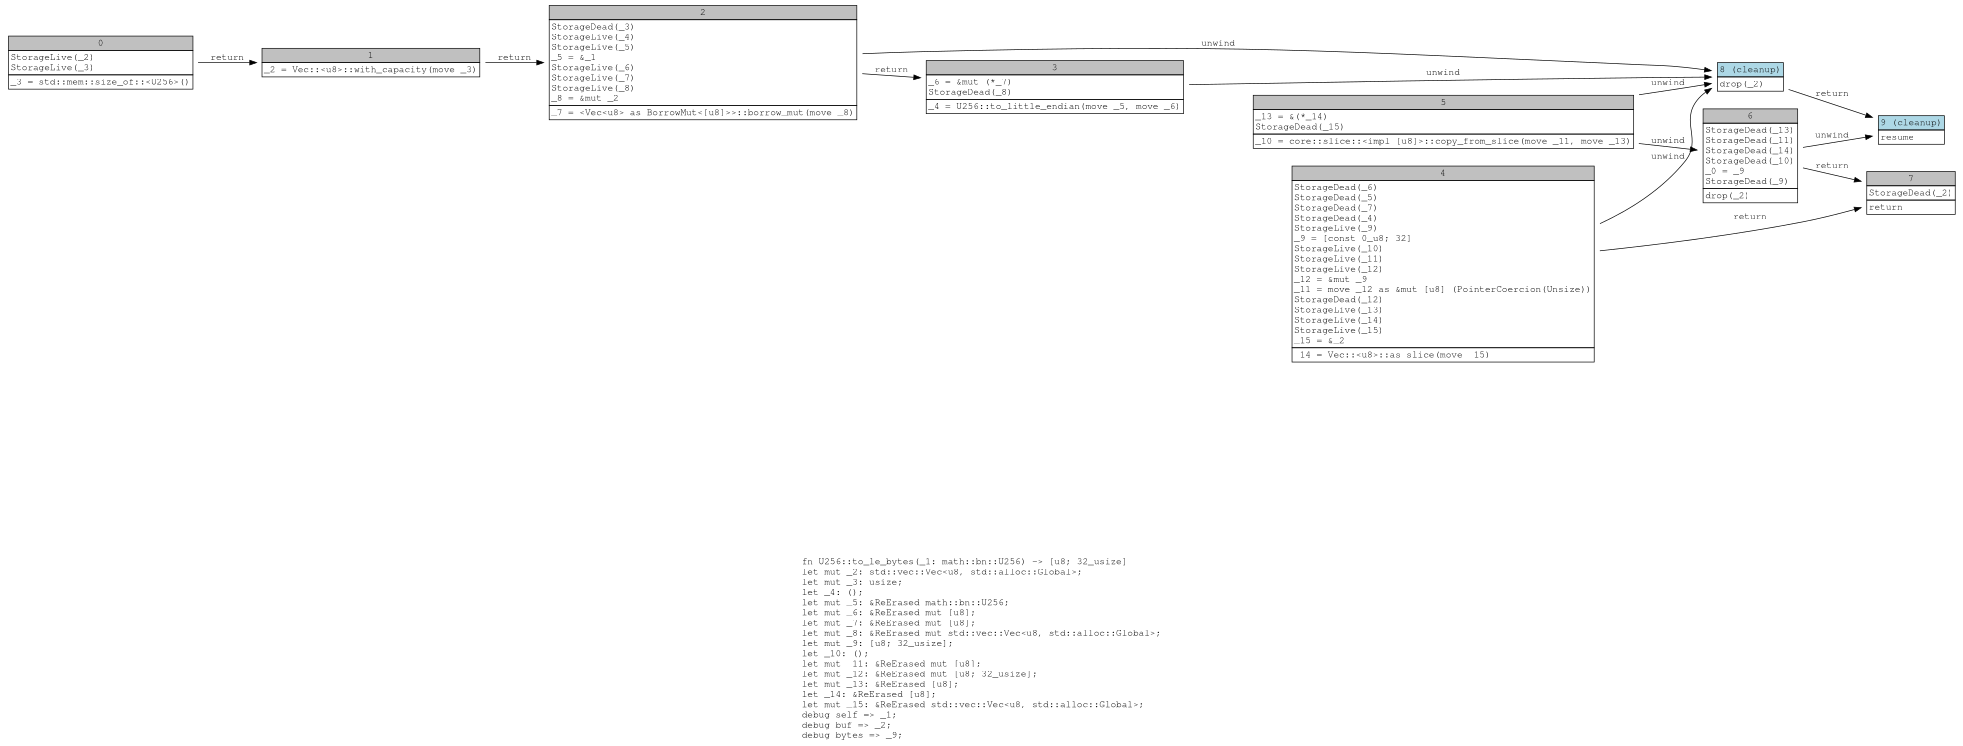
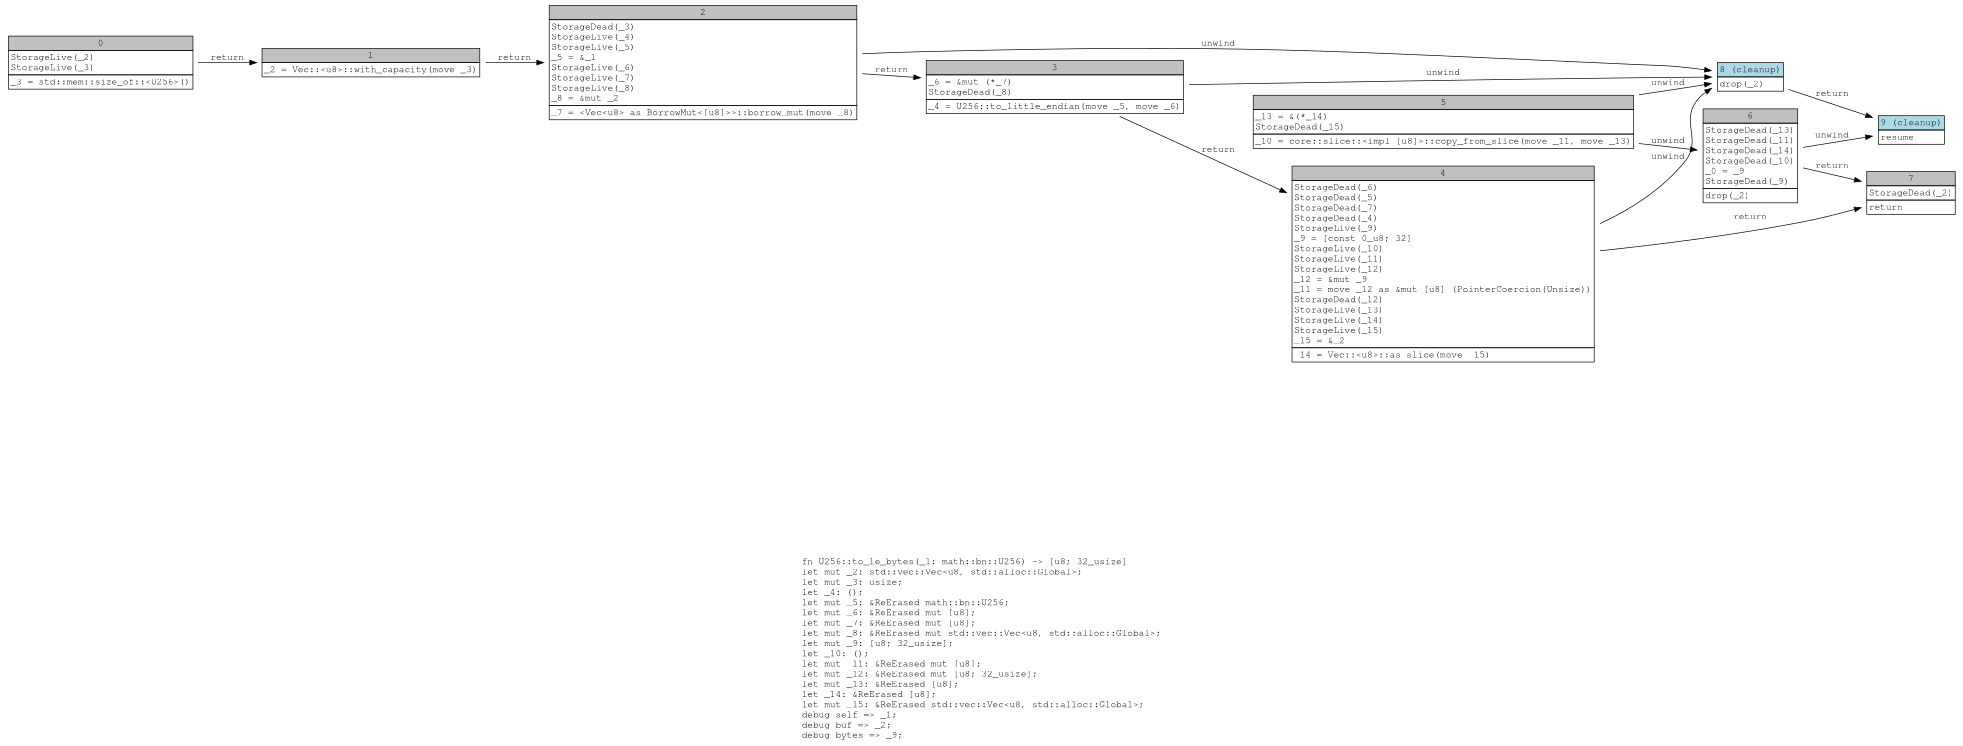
none -> (1200, 153)
